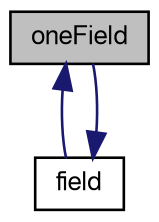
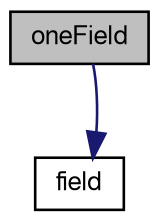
(62, 124) -> none
